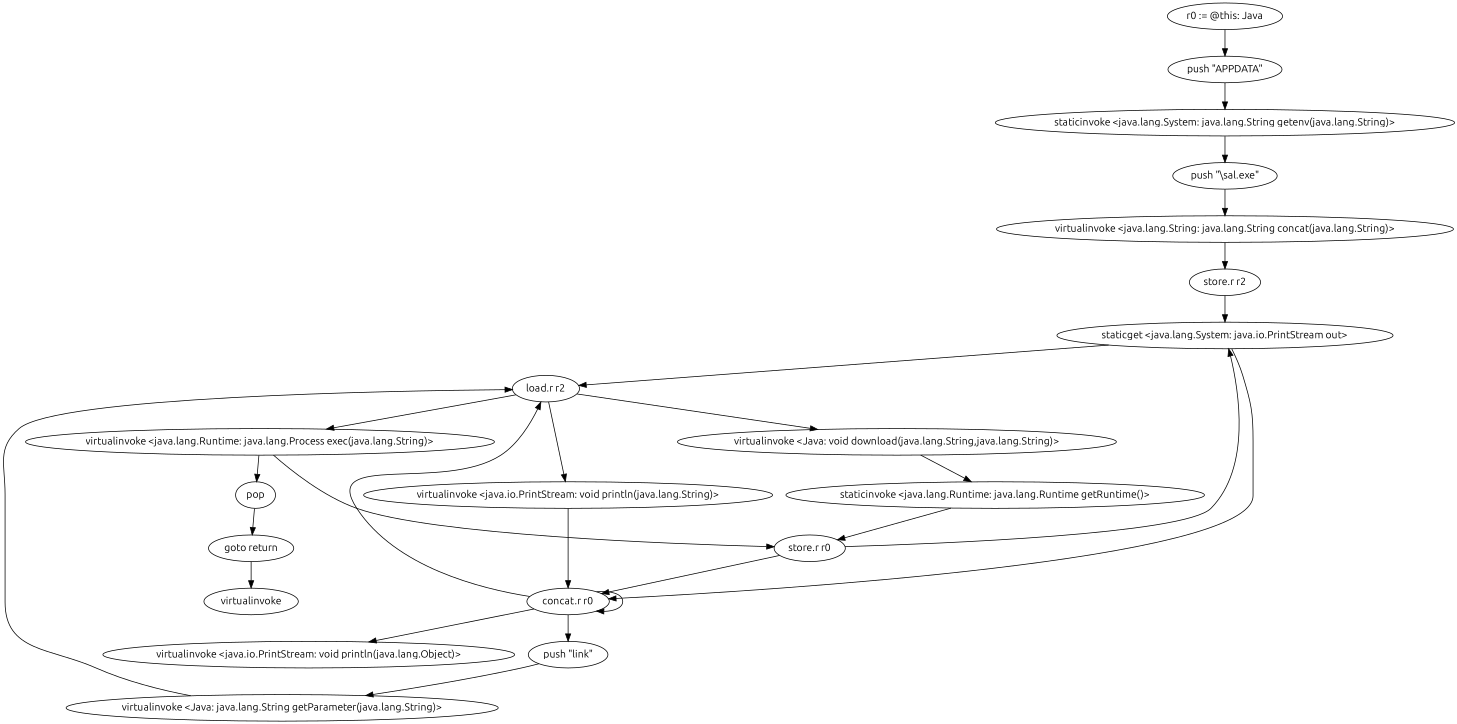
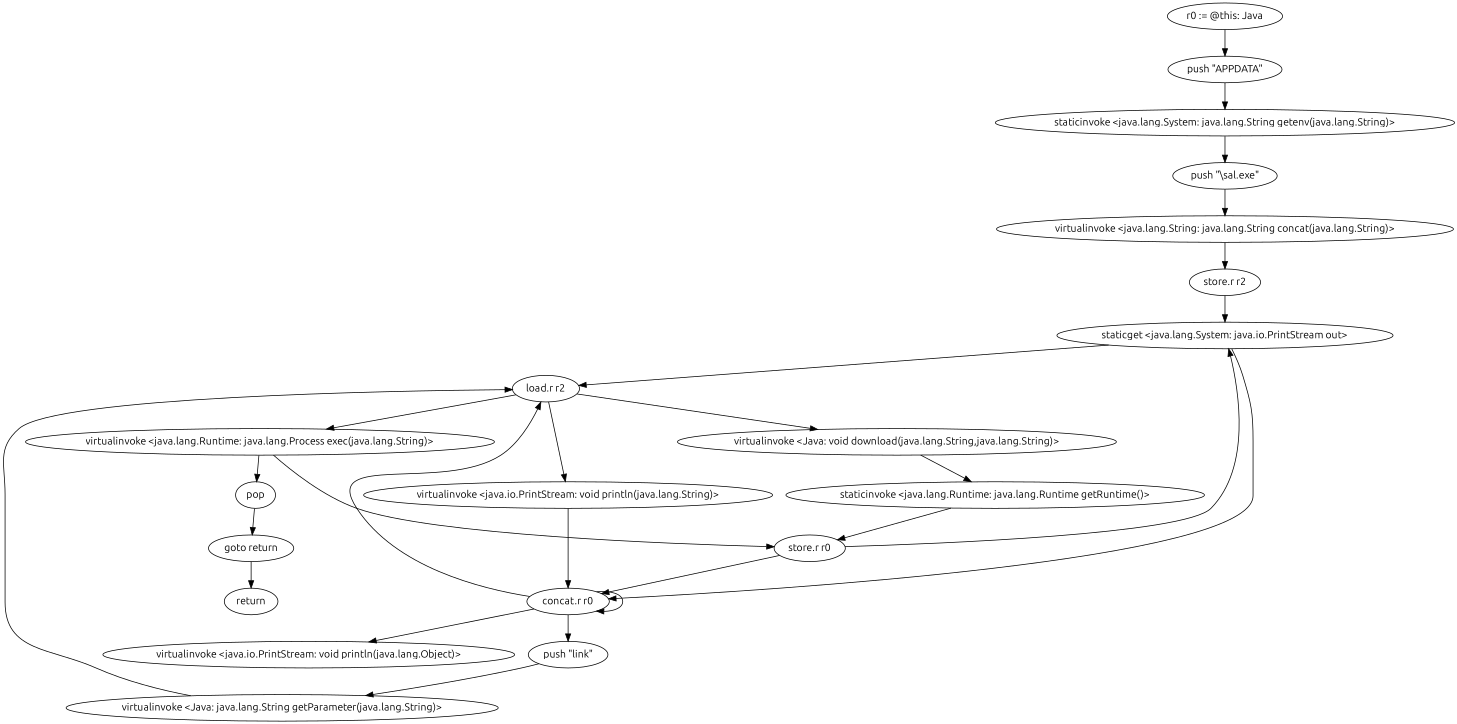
(251, 601) -> (251, 601)
